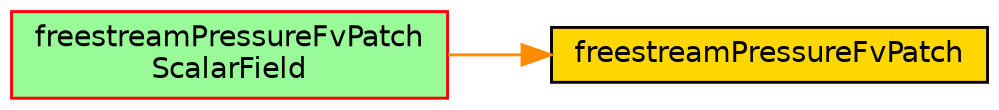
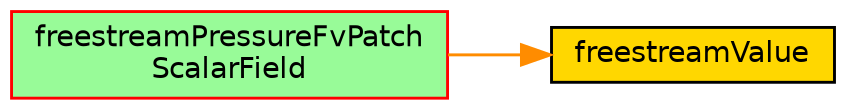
(770, 55) -> (693, 55)
